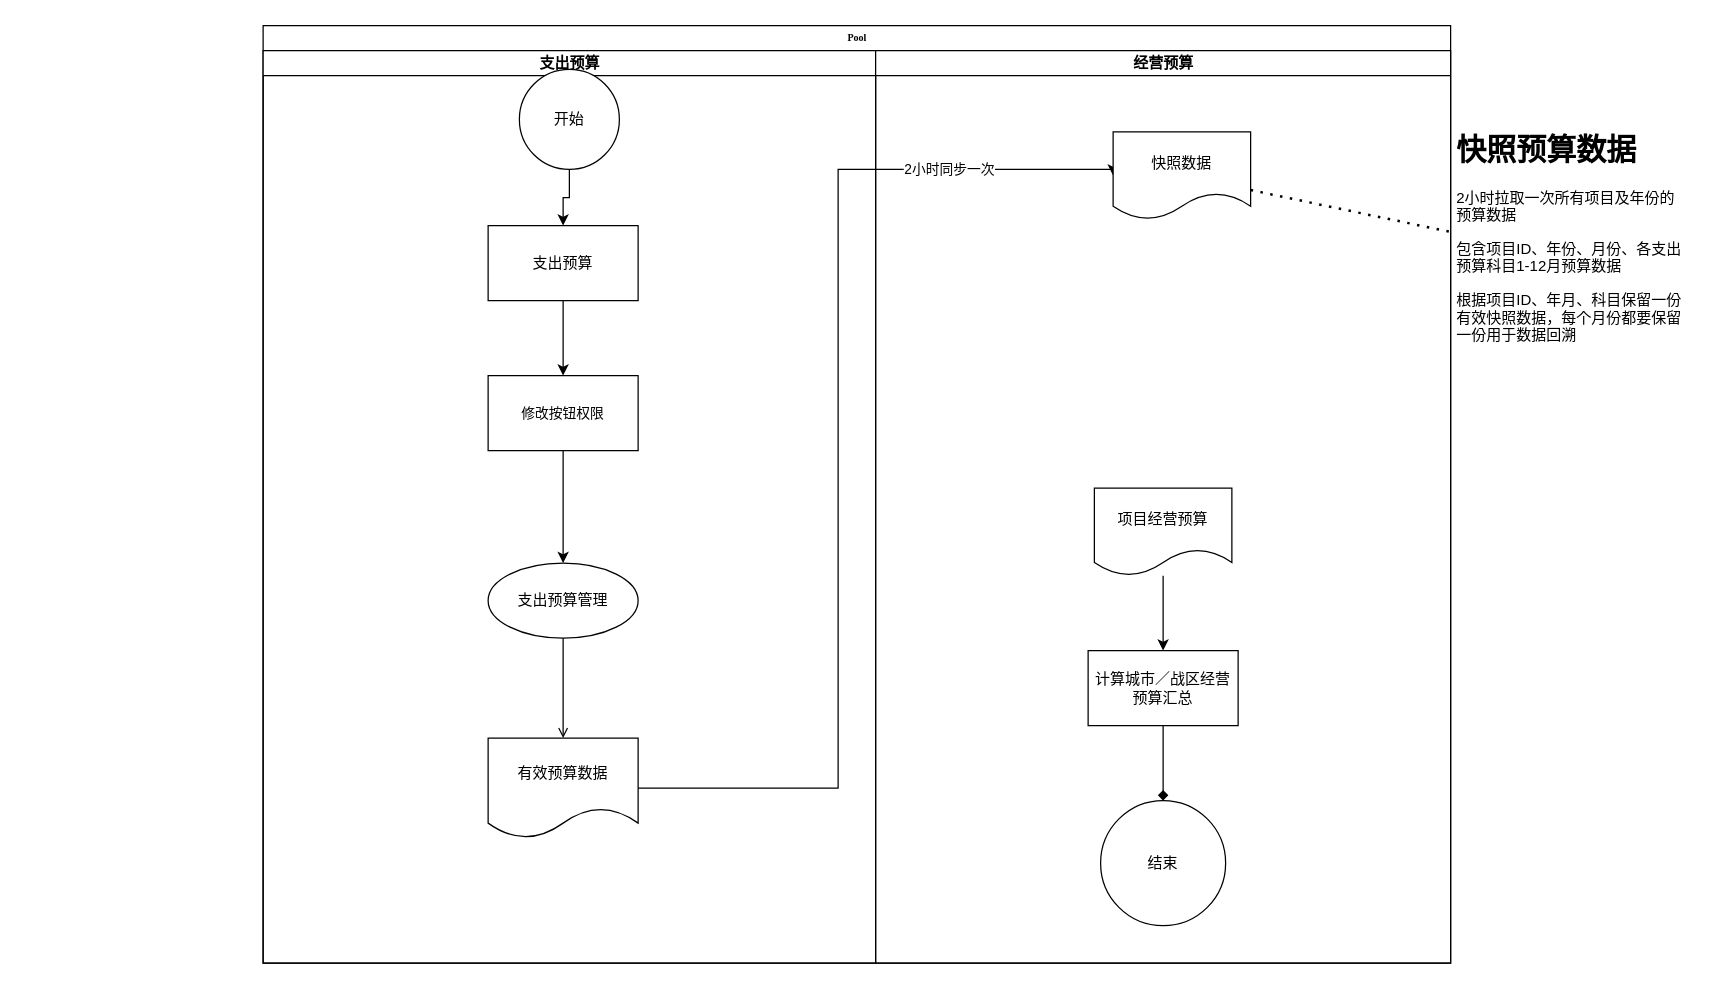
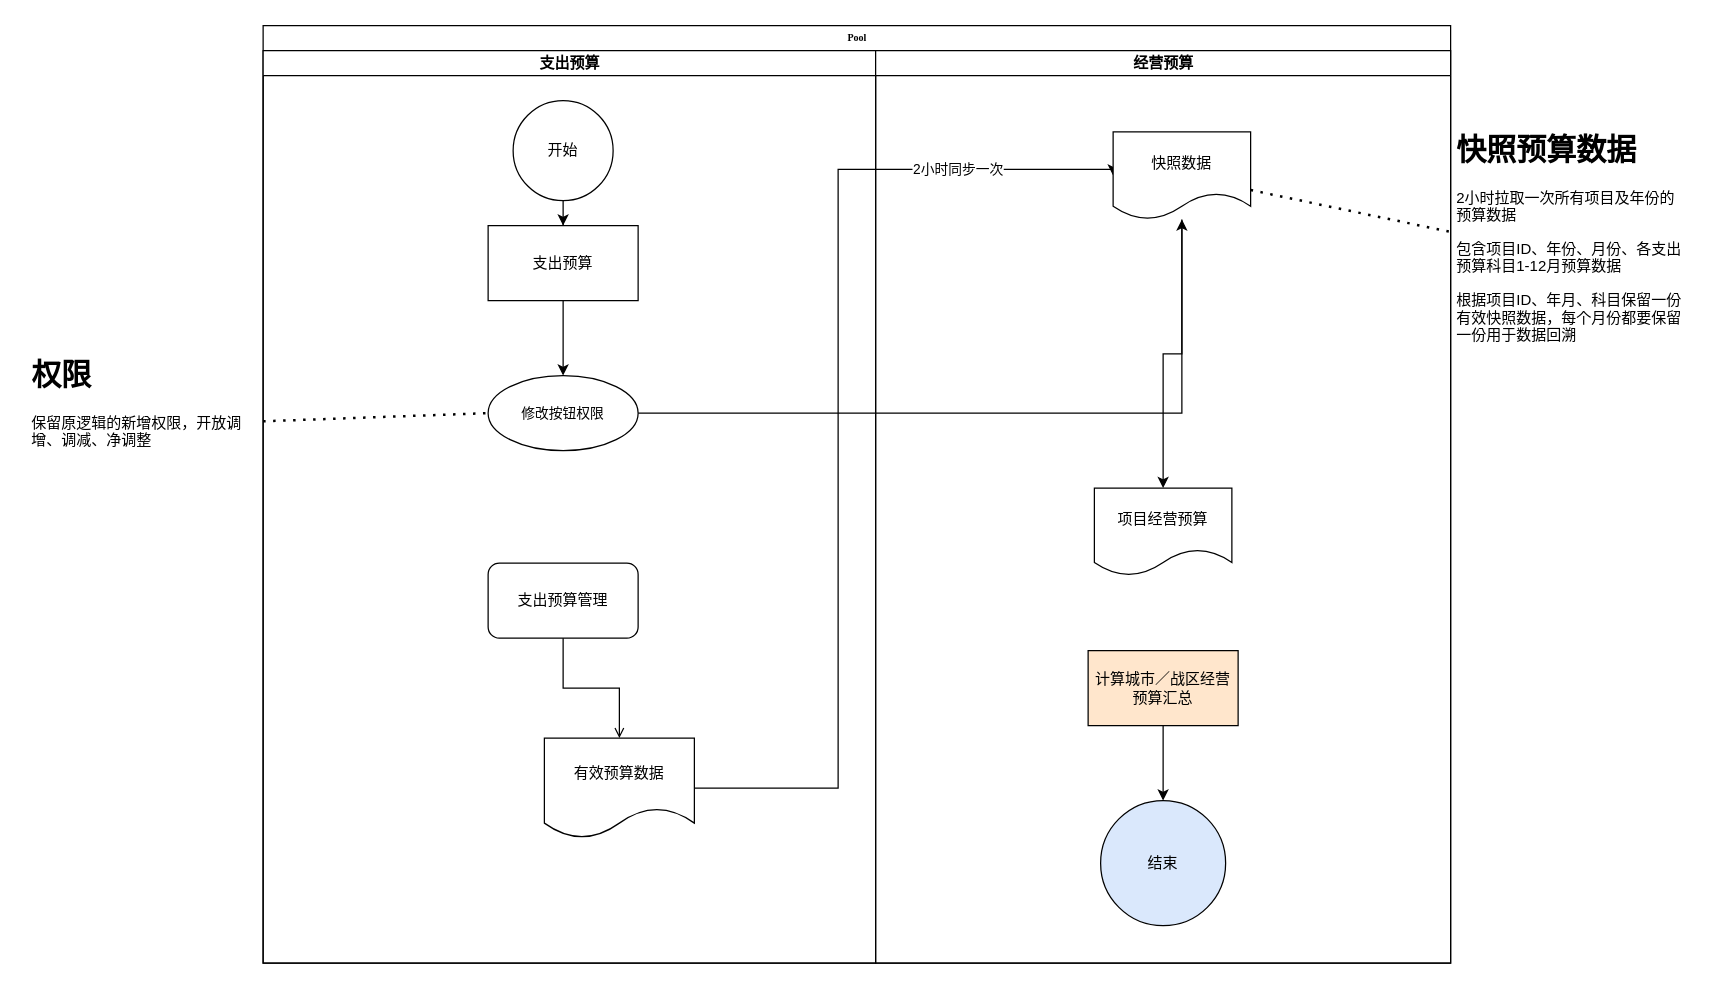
(569, 119) -> (563, 151)
none -> (1163, 410)
(563, 413) -> (563, 413)
none -> (376, 417)
none -> (144, 426)
(563, 503) -> (940, 413)
(563, 601) -> (563, 601)
(1163, 609) -> none
(1163, 688) -> (1163, 688)
(563, 788) -> (619, 788)
(1163, 790) -> (1163, 791)
(1163, 863) -> (1163, 863)
